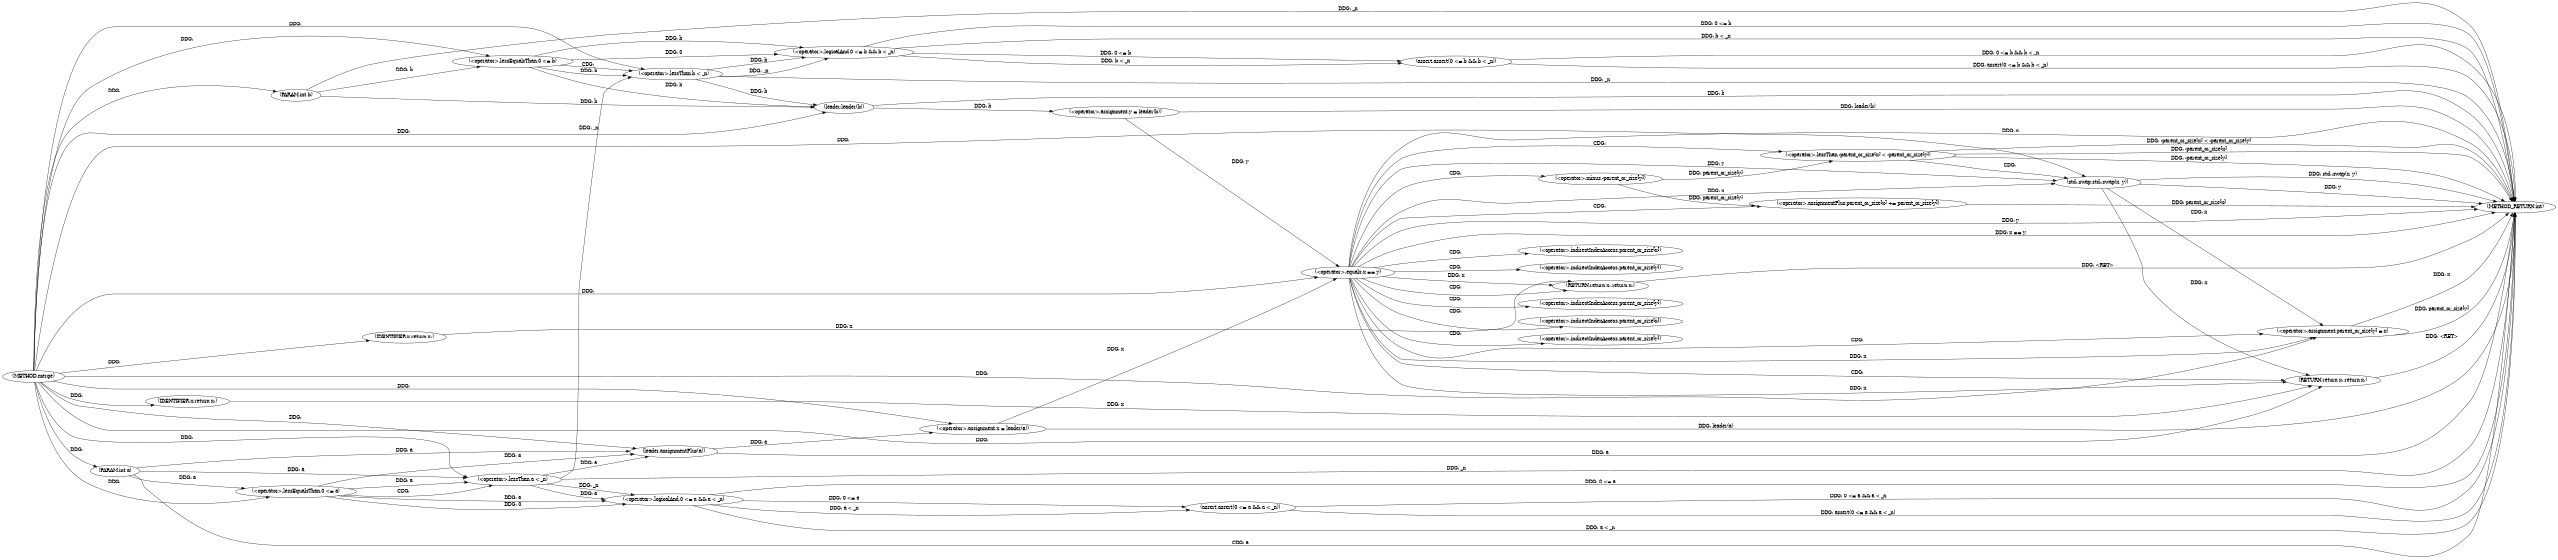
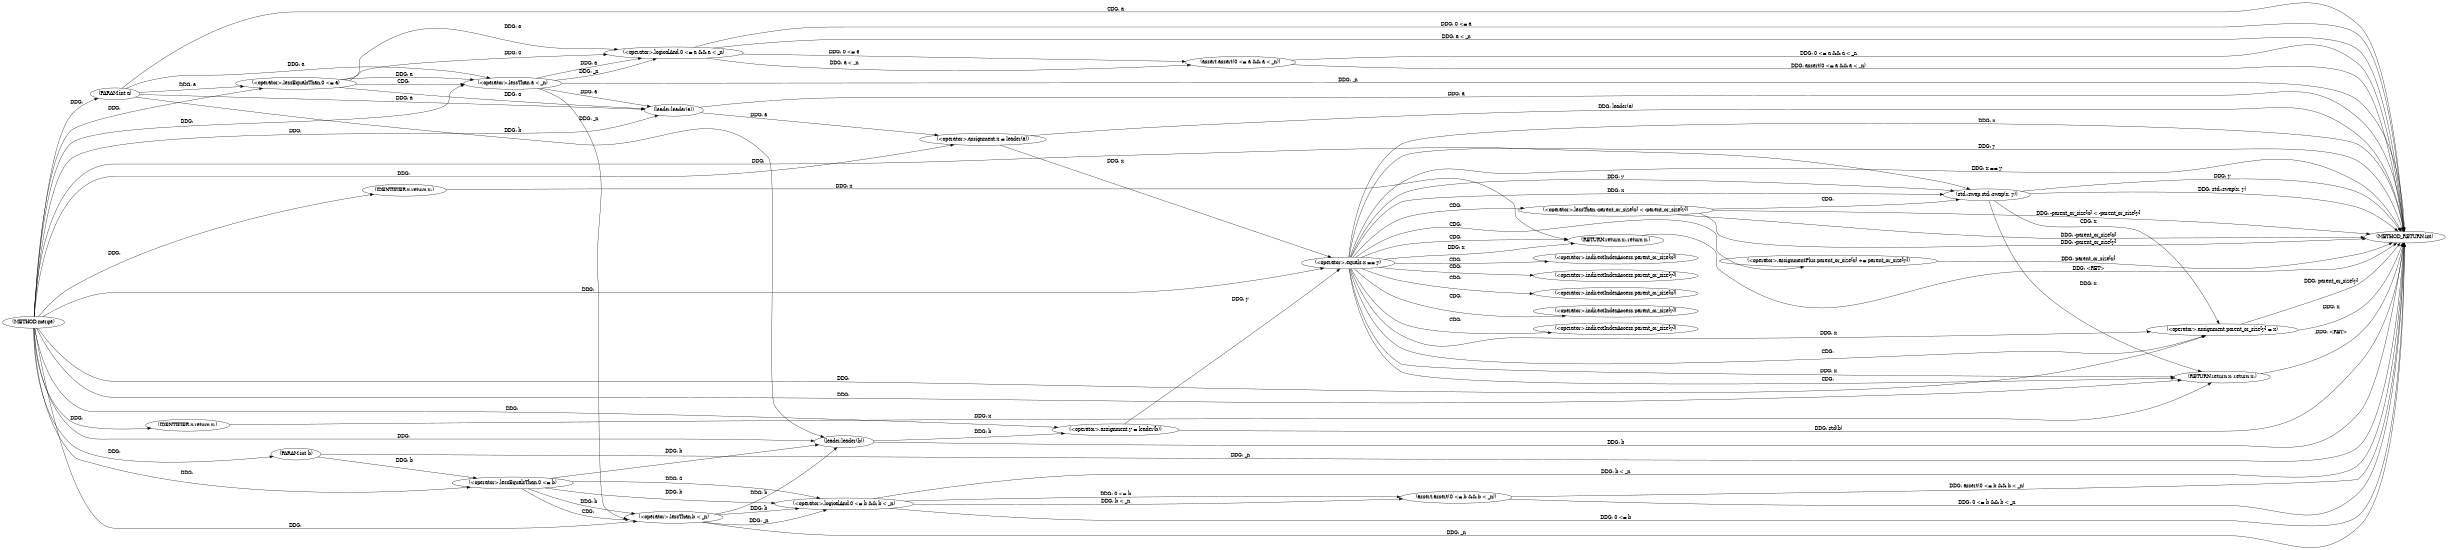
(566, 104) -> (608, 145)
(1858, 107) -> (1828, 429)
(1600, 179) -> none
none -> (520, 412)
(674, 452) -> (674, 110)
